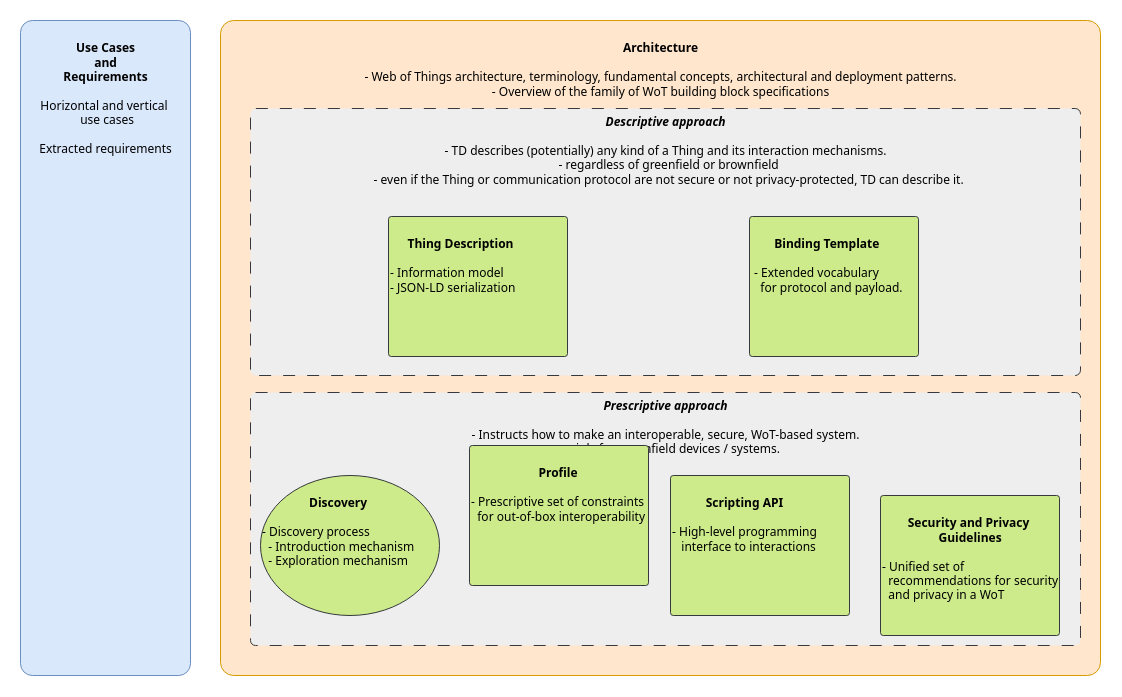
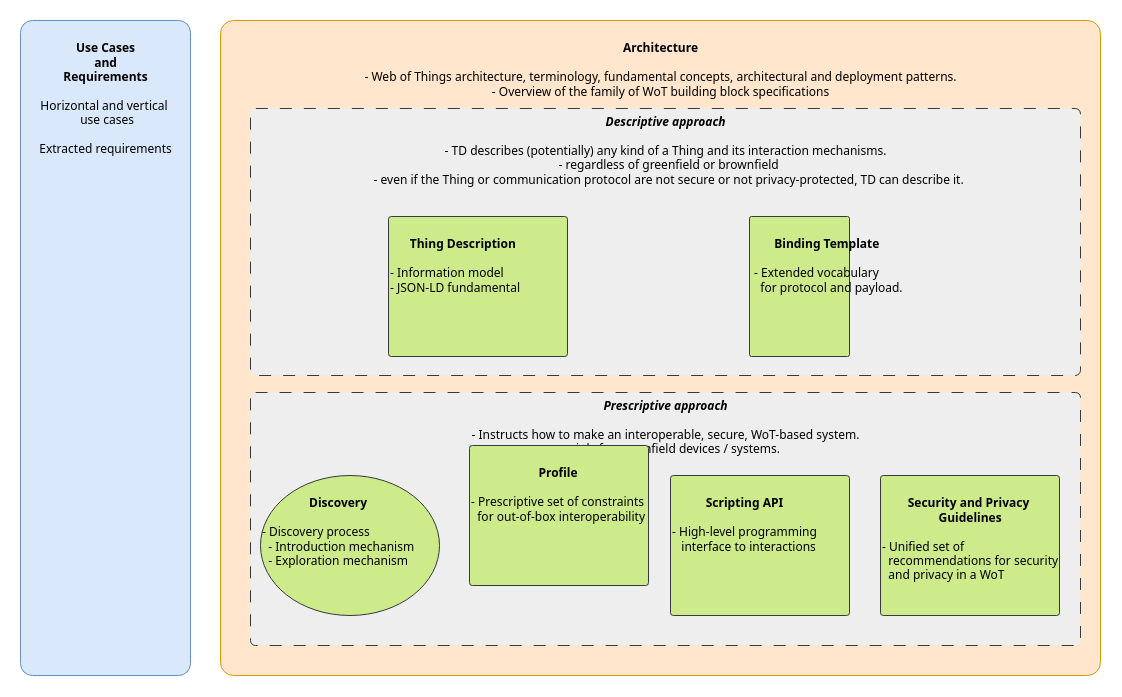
(458, 245) -> (456, 245)
(834, 287) -> (800, 287)
(970, 566) -> (970, 546)
